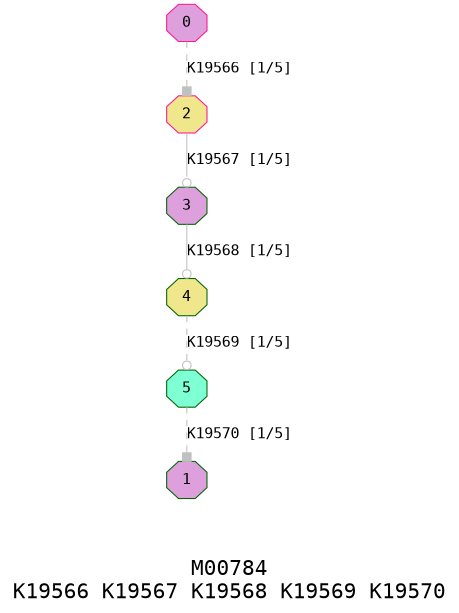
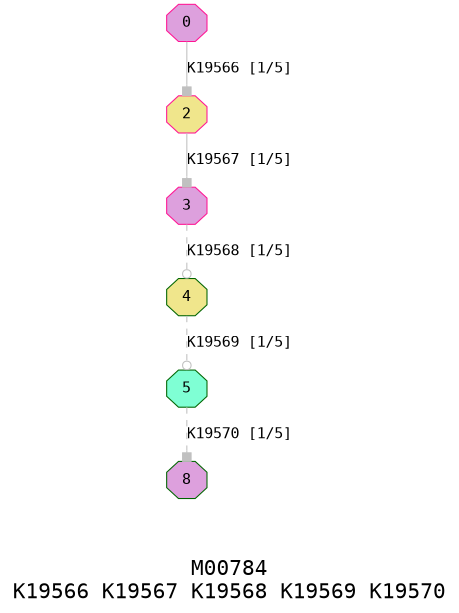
(187, 63) -> (187, 63)
(187, 155) -> (187, 155)
(187, 206) -> (187, 206)
(187, 247) -> (187, 247)
(187, 480) -> (187, 480)
